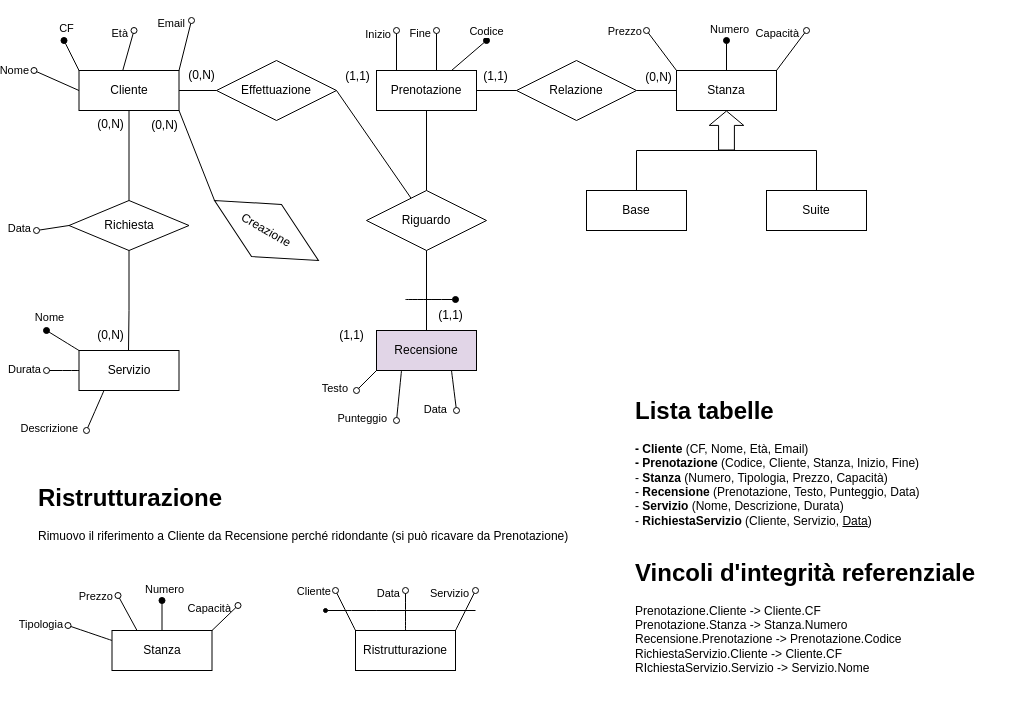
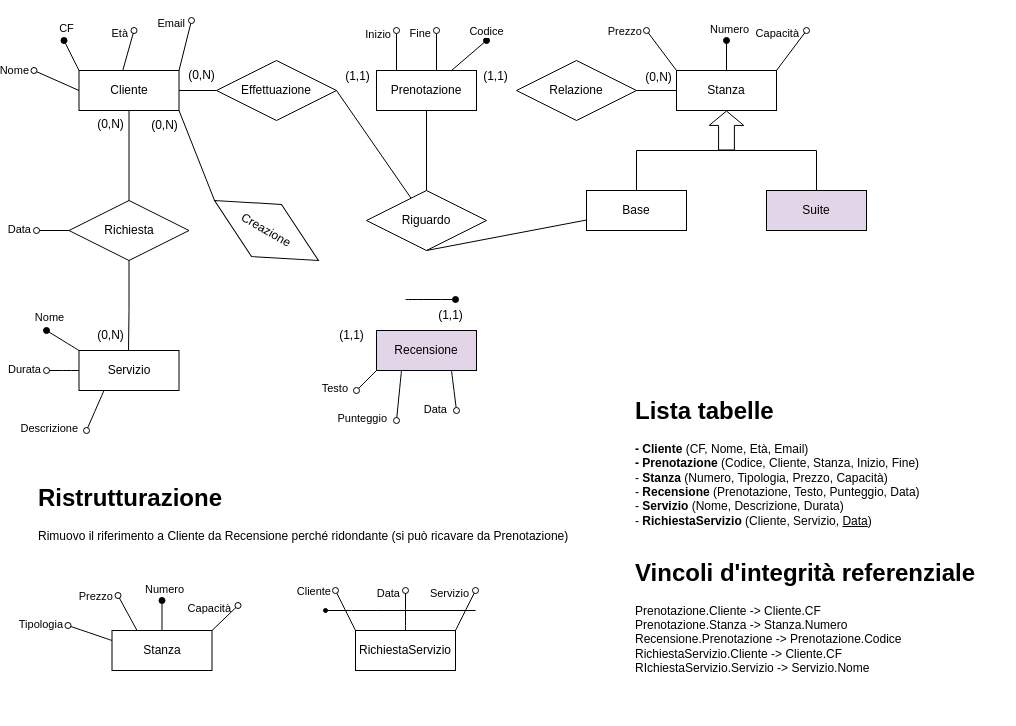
(497, 91) -> none
(817, 211) -> (817, 211)
(129, 226) -> (129, 231)
(427, 291) -> (507, 235)
(406, 651) -> (406, 651)
